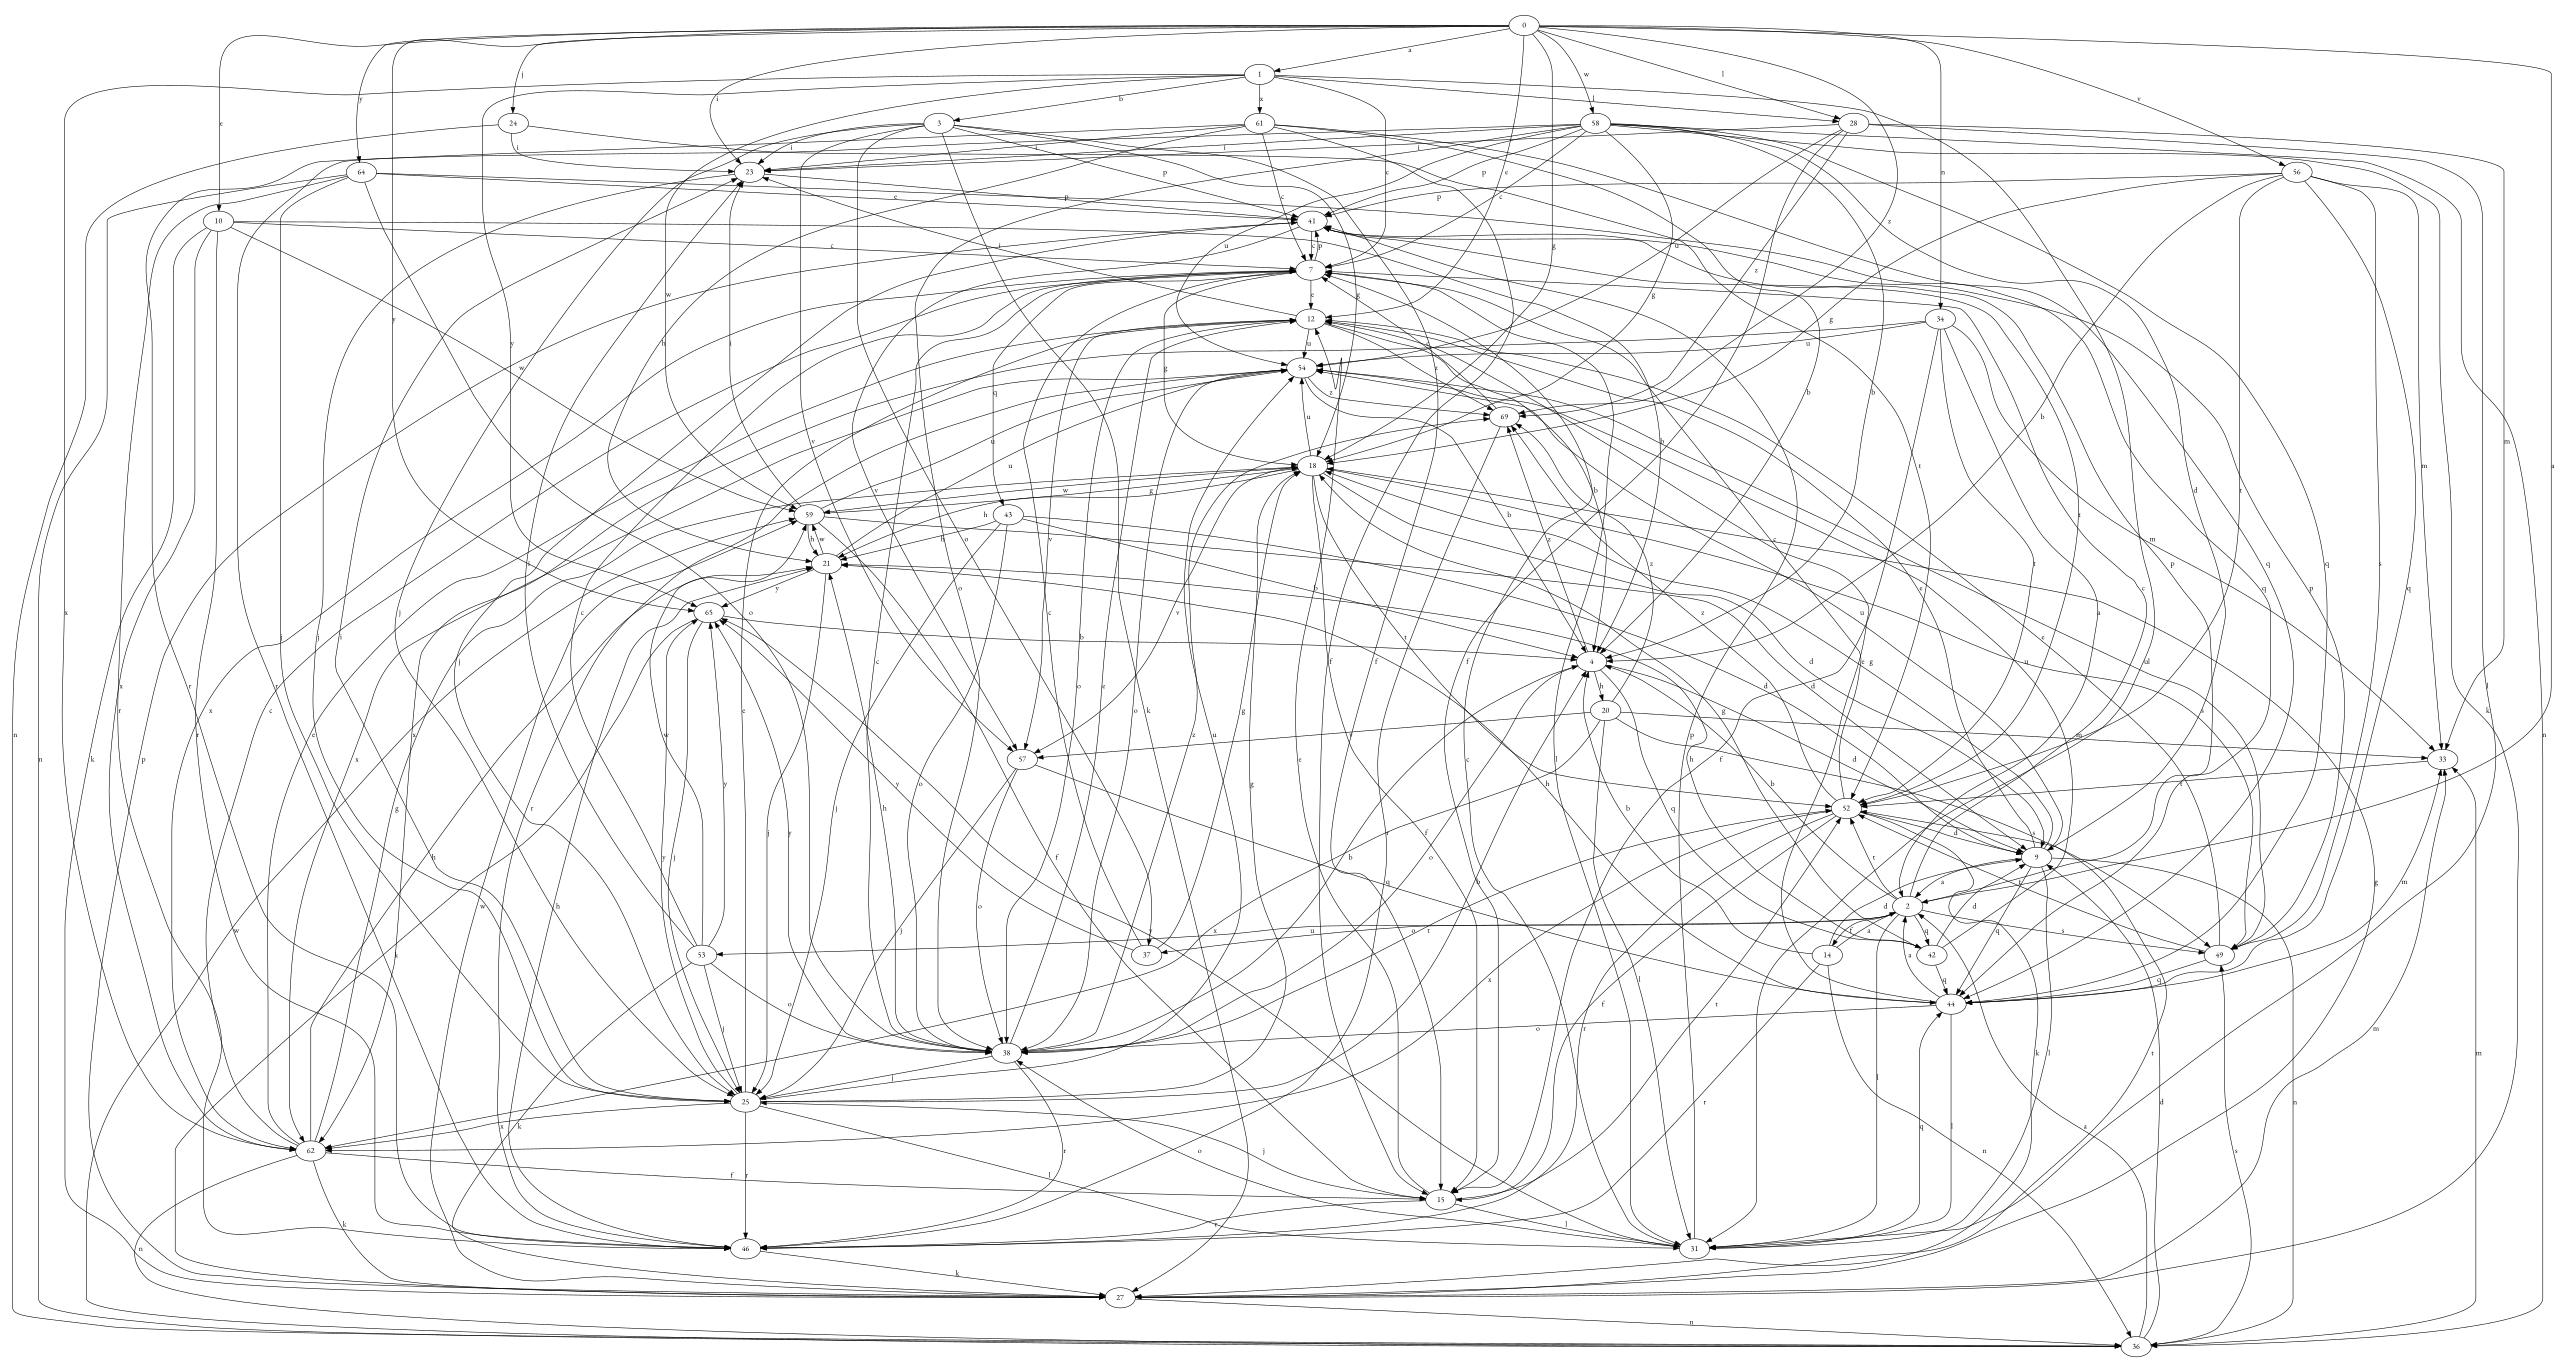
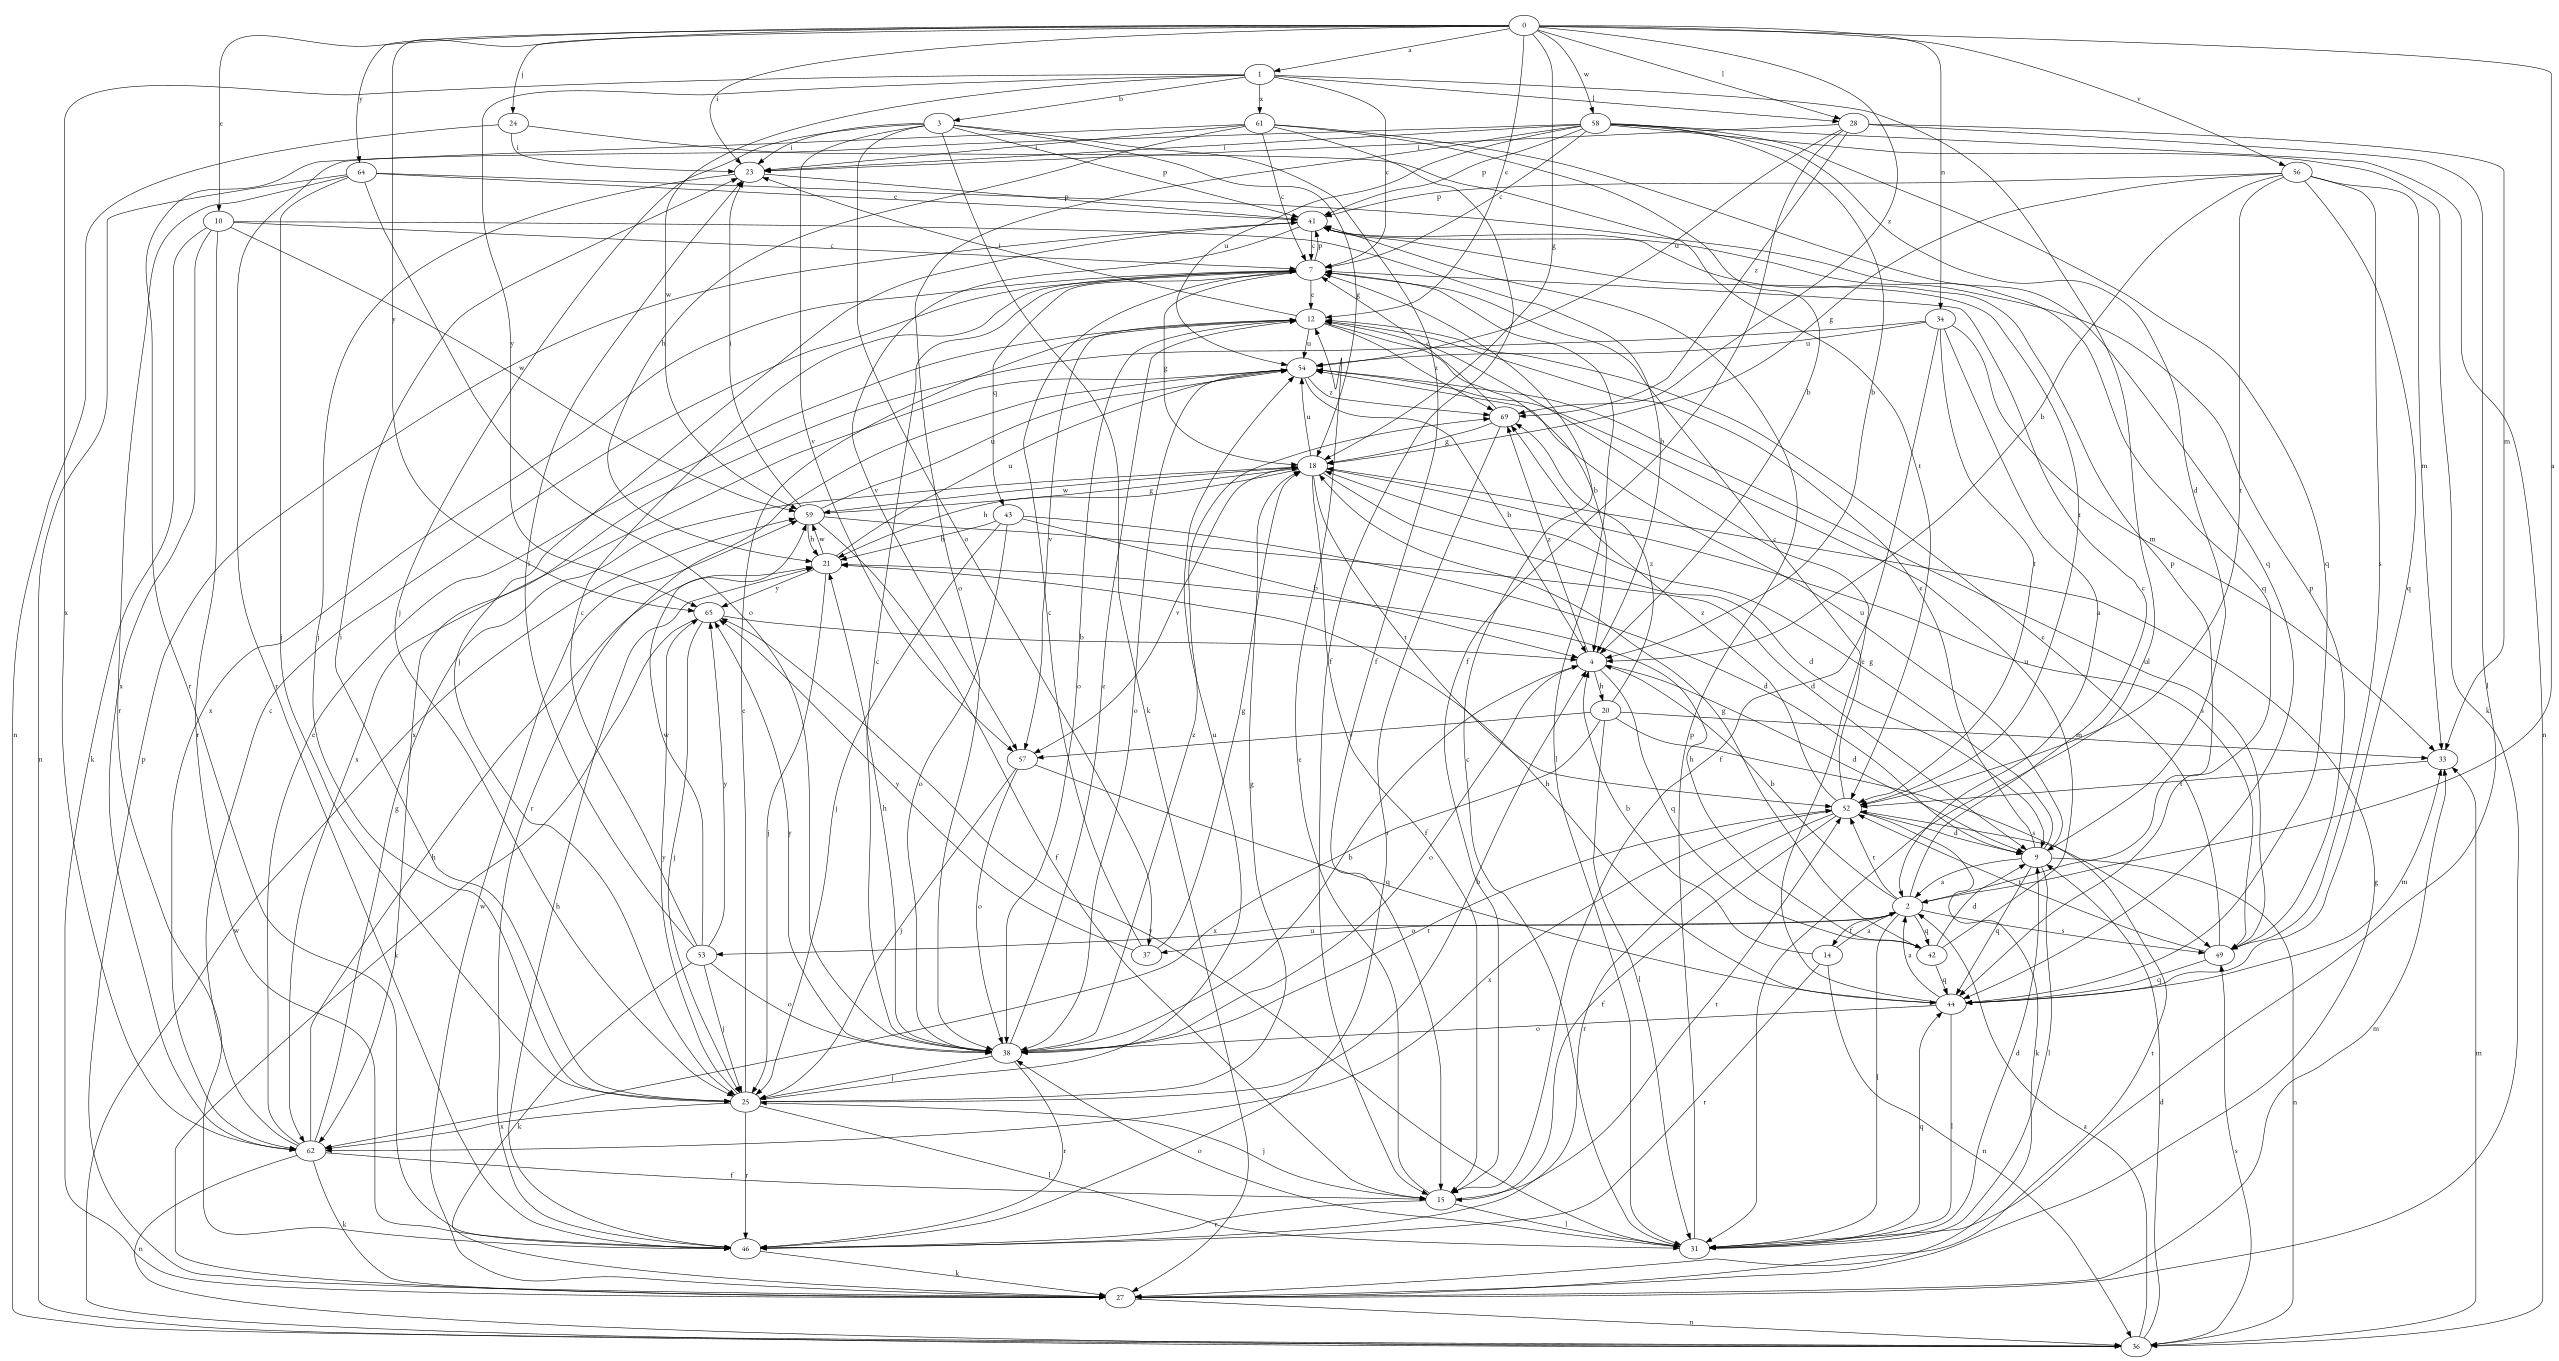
(1590, 357) -> (1418, 446)
(1907, 885) -> (1975, 1167)
